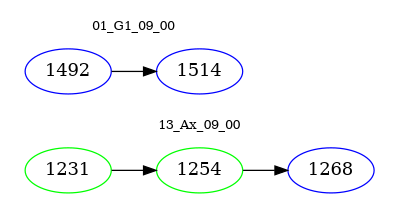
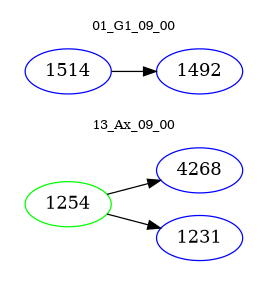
(128, 71) -> (128, 71)
(68, 170) -> (200, 238)
(128, 170) -> (128, 219)
(331, 170) -> (200, 170)
